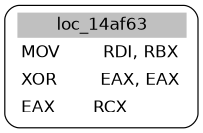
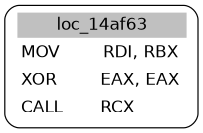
(74, 107) -> (78, 107)
